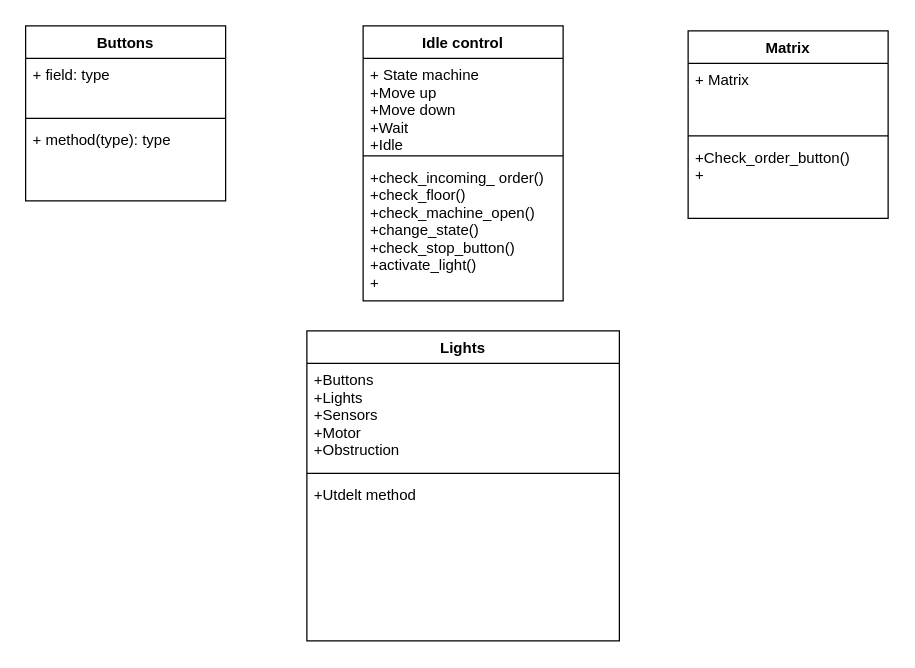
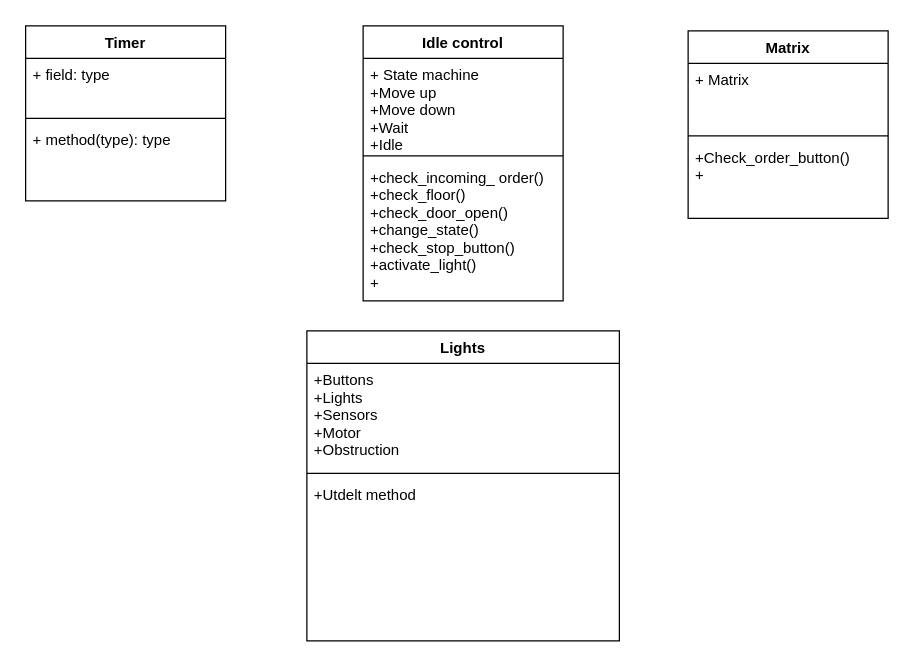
(125, 43) -> (125, 43)
(465, 178) -> (465, 178)
